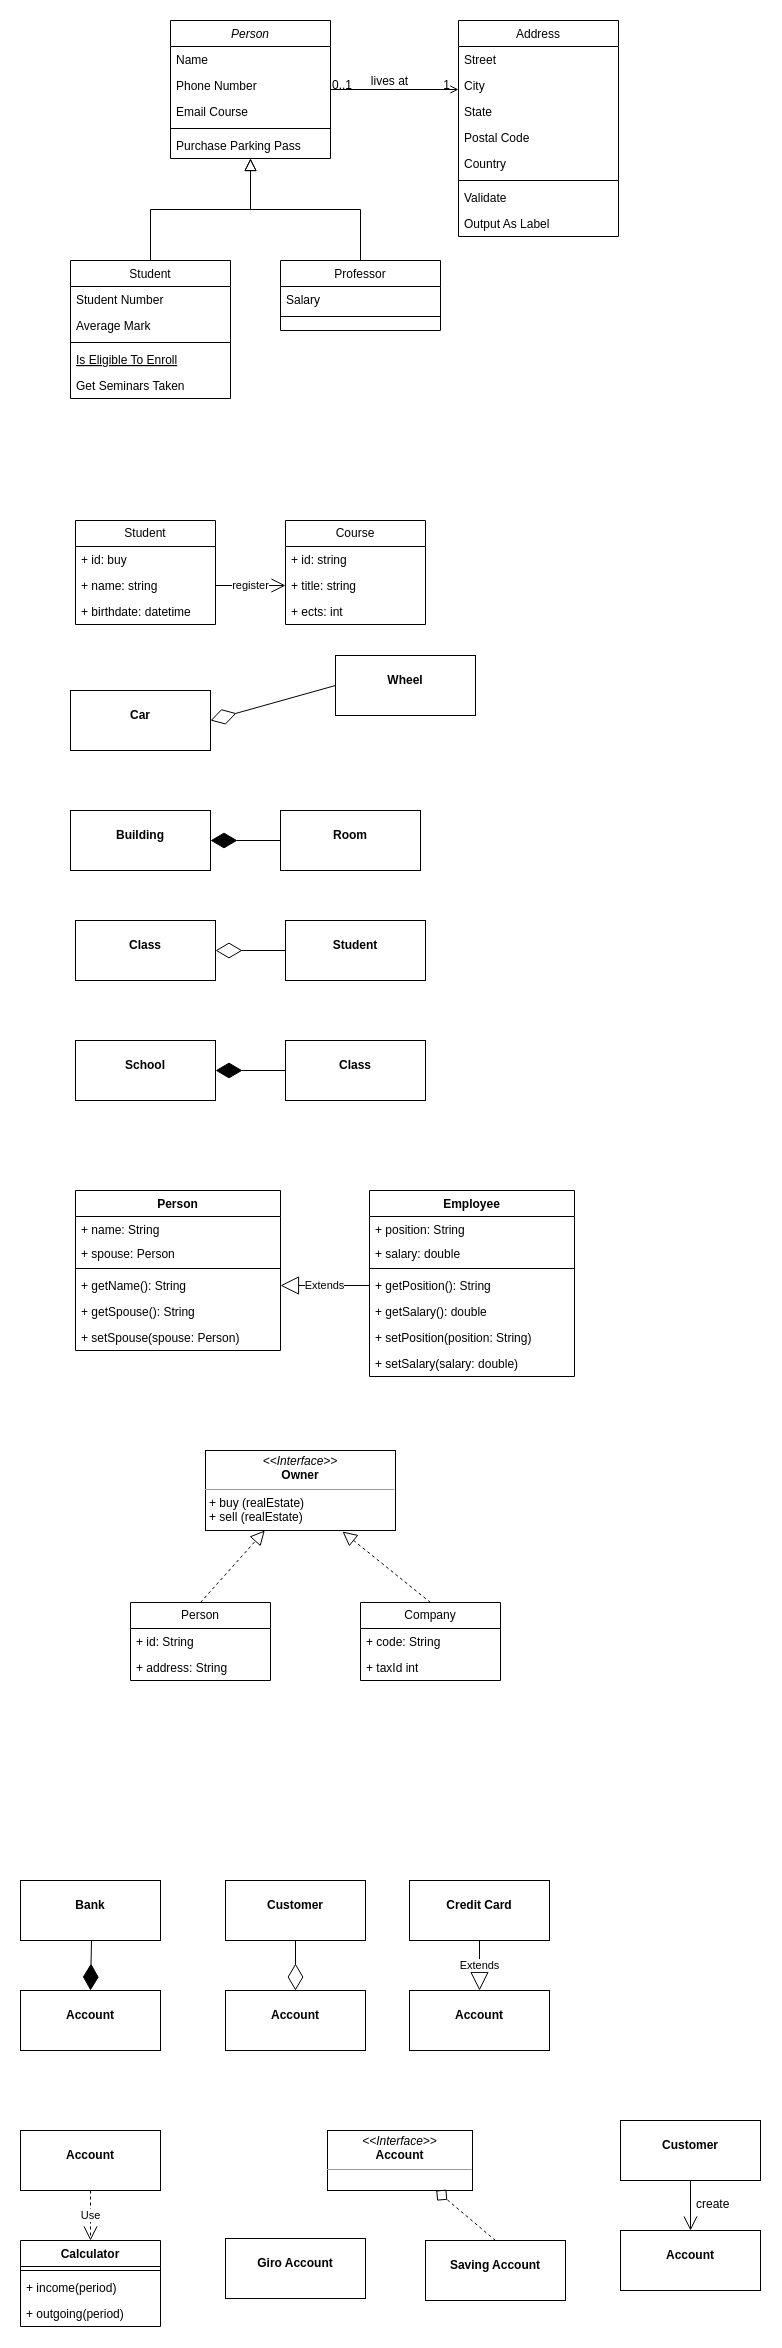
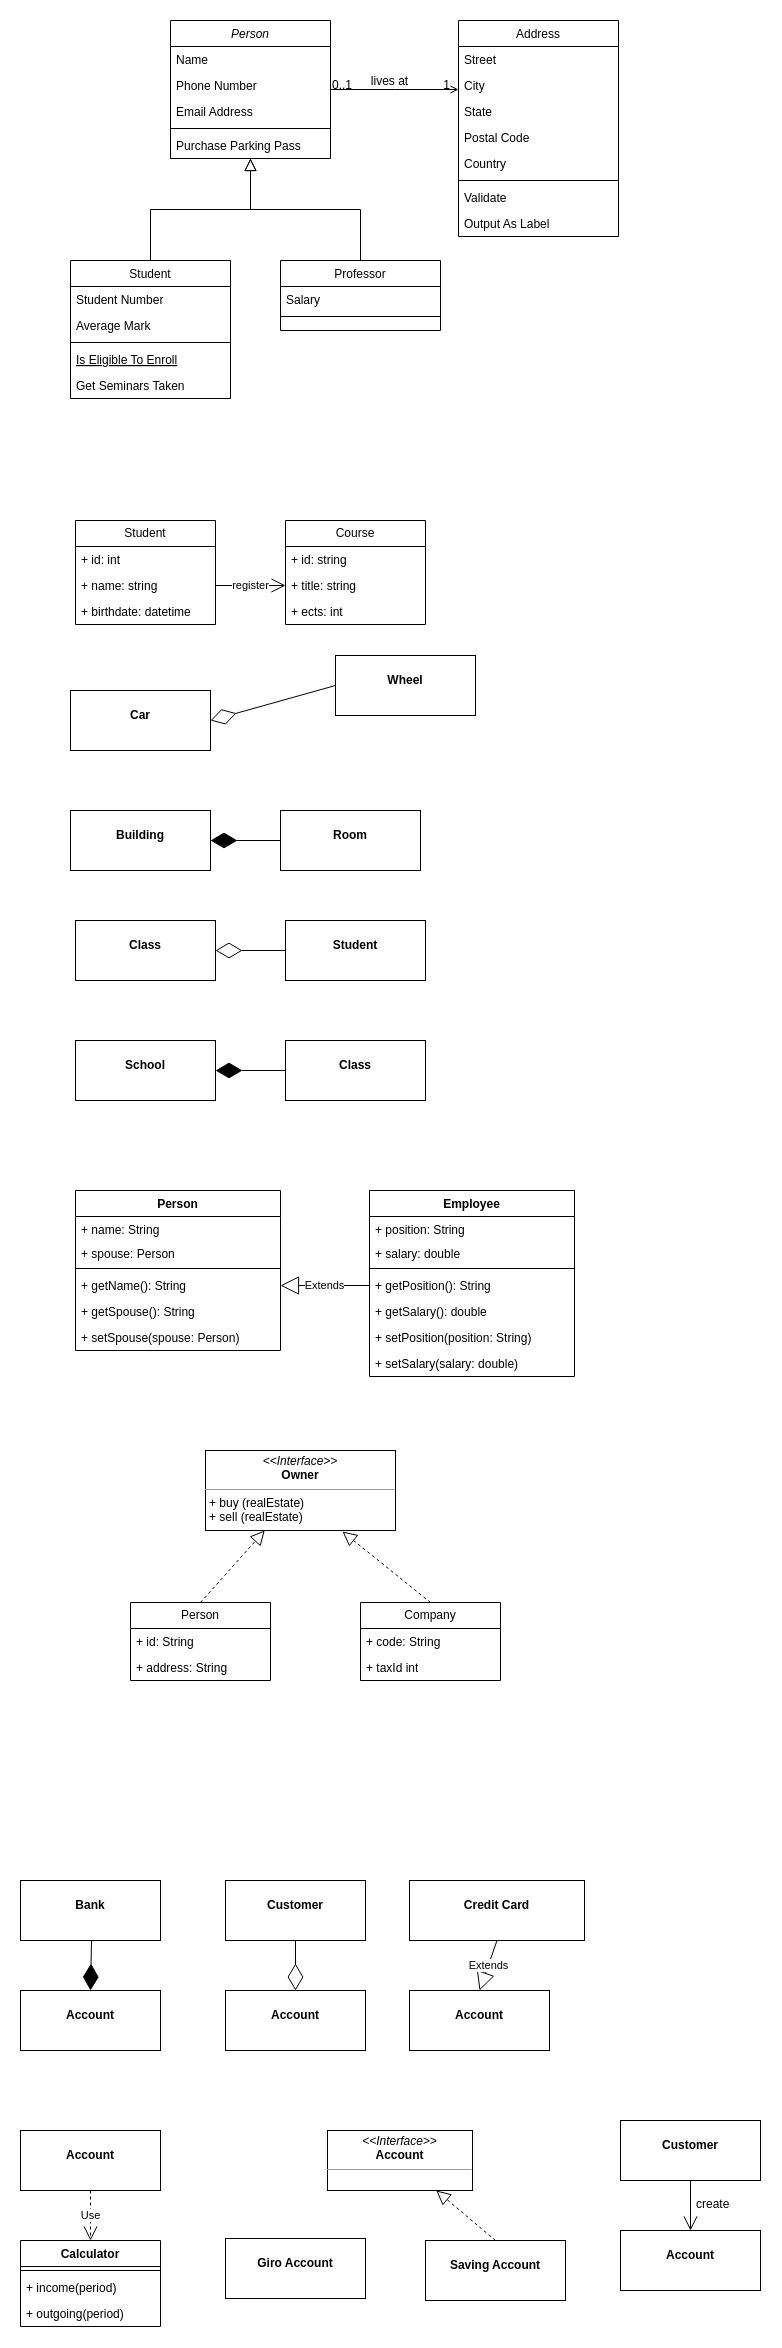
(212, 112) -> (215, 112)
(106, 561) -> (104, 561)
(480, 1911) -> (497, 1911)
(448, 2200) -> (448, 2200)
